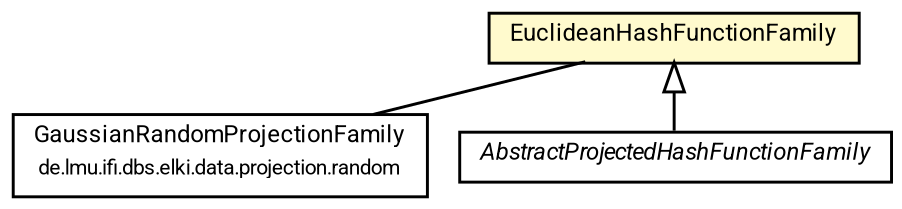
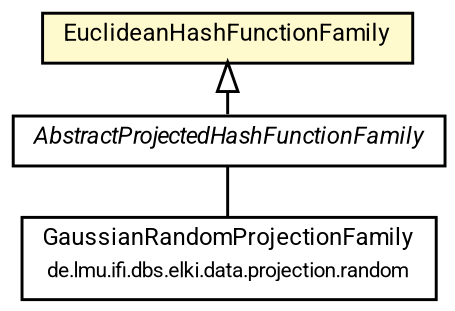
(479, 88) -> (228, 191)
